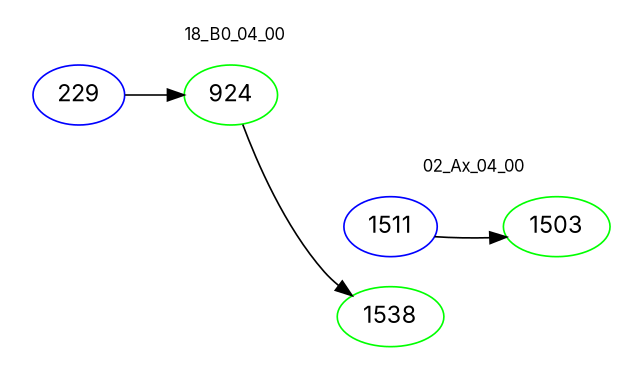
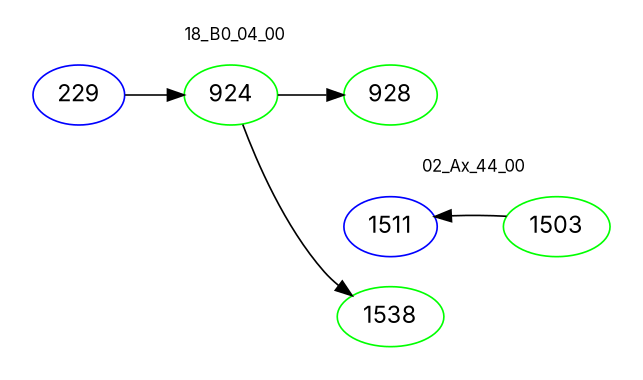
none -> (391, 95)
(474, 168) -> (474, 168)
(462, 238) -> (479, 215)
